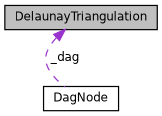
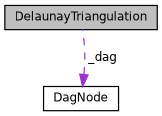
(47, 64) -> (85, 52)
